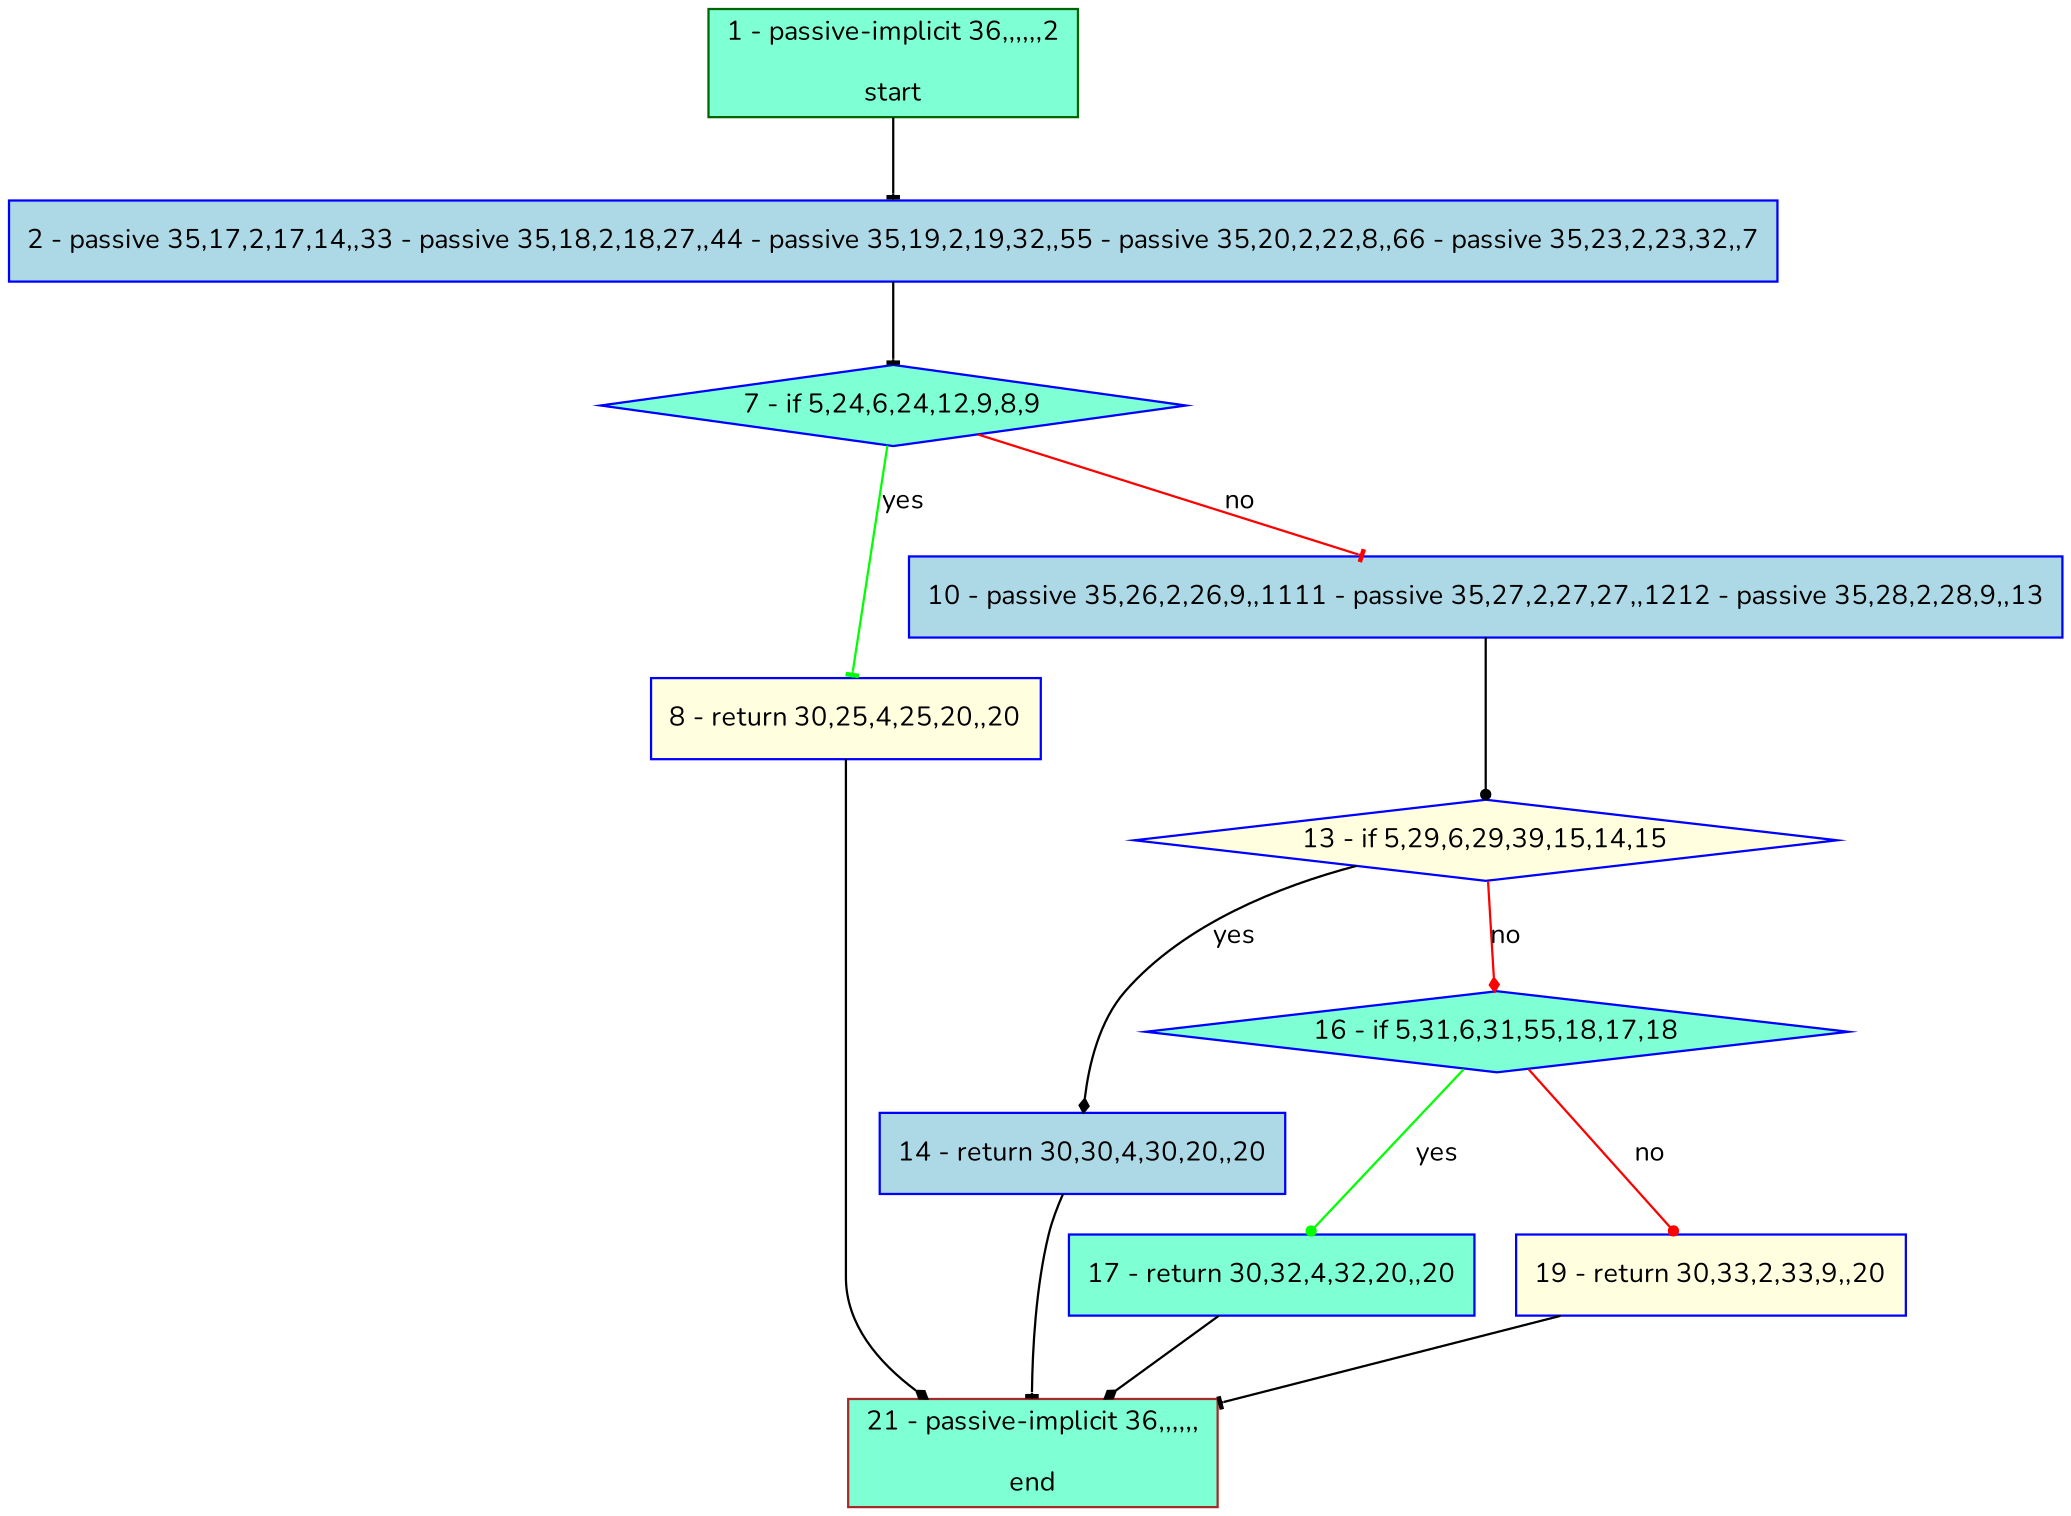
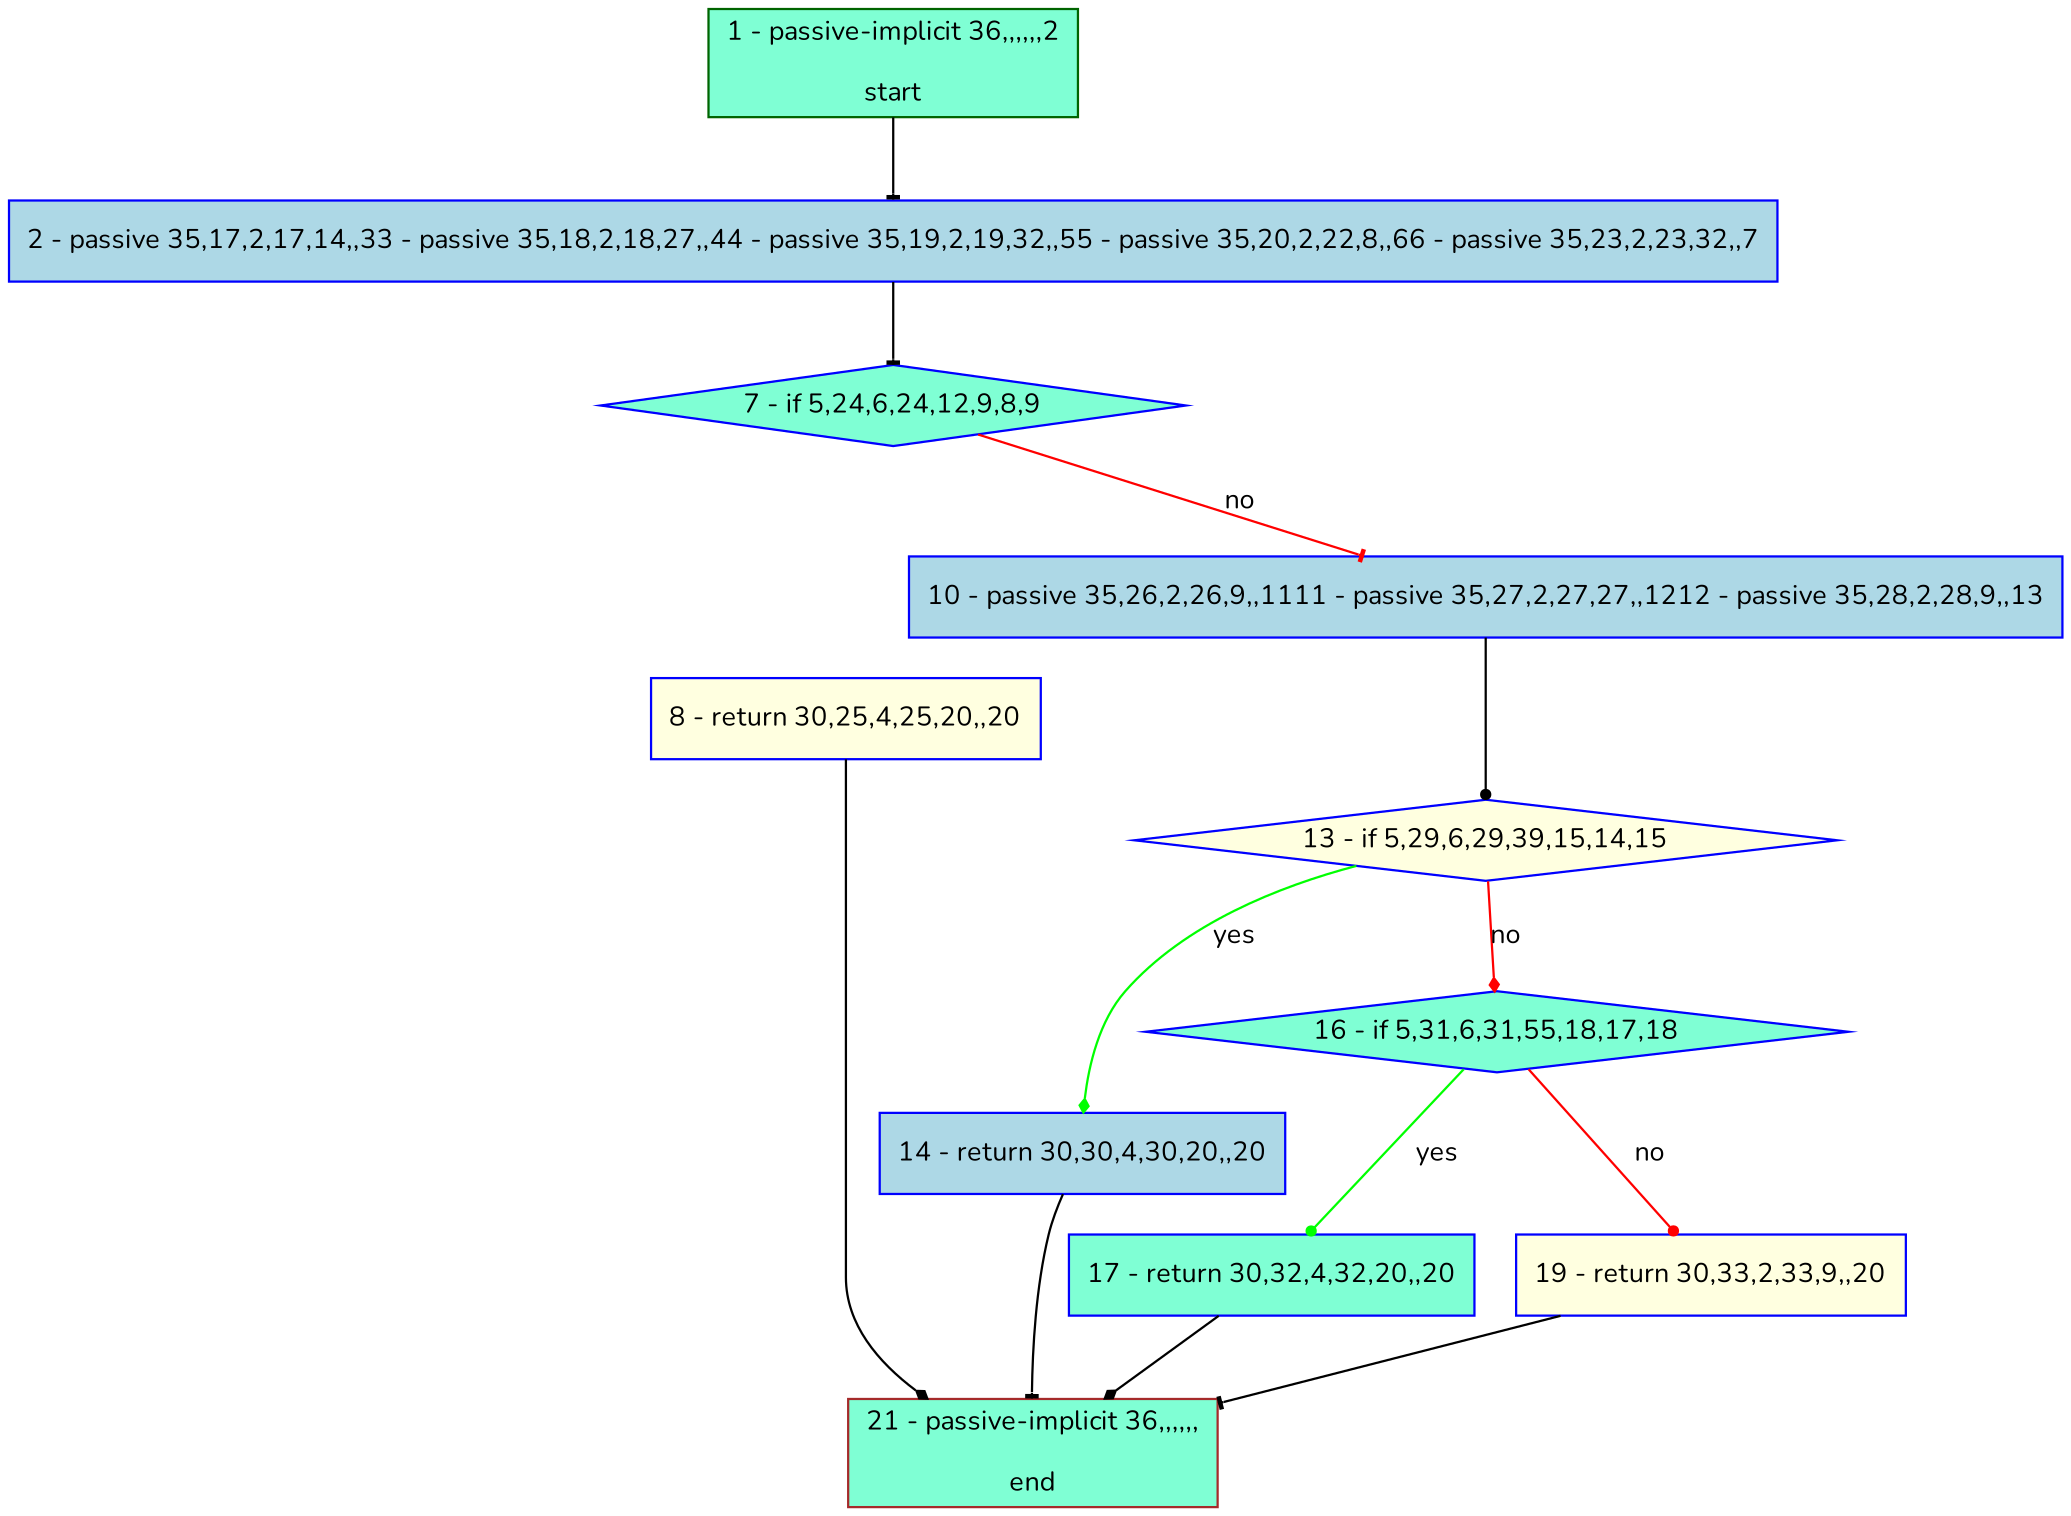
(870, 559) -> none
(1182, 942) -> (1182, 942)
